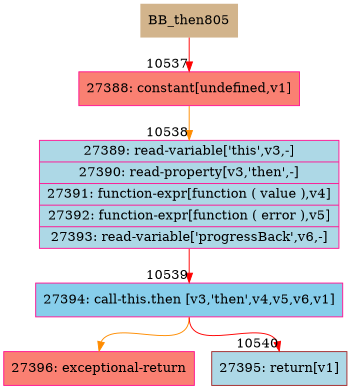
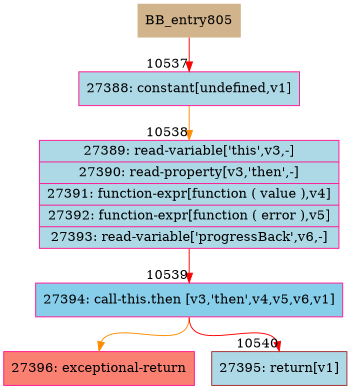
(189, 21) -> (189, 21)
(189, 89) -> (189, 89)
